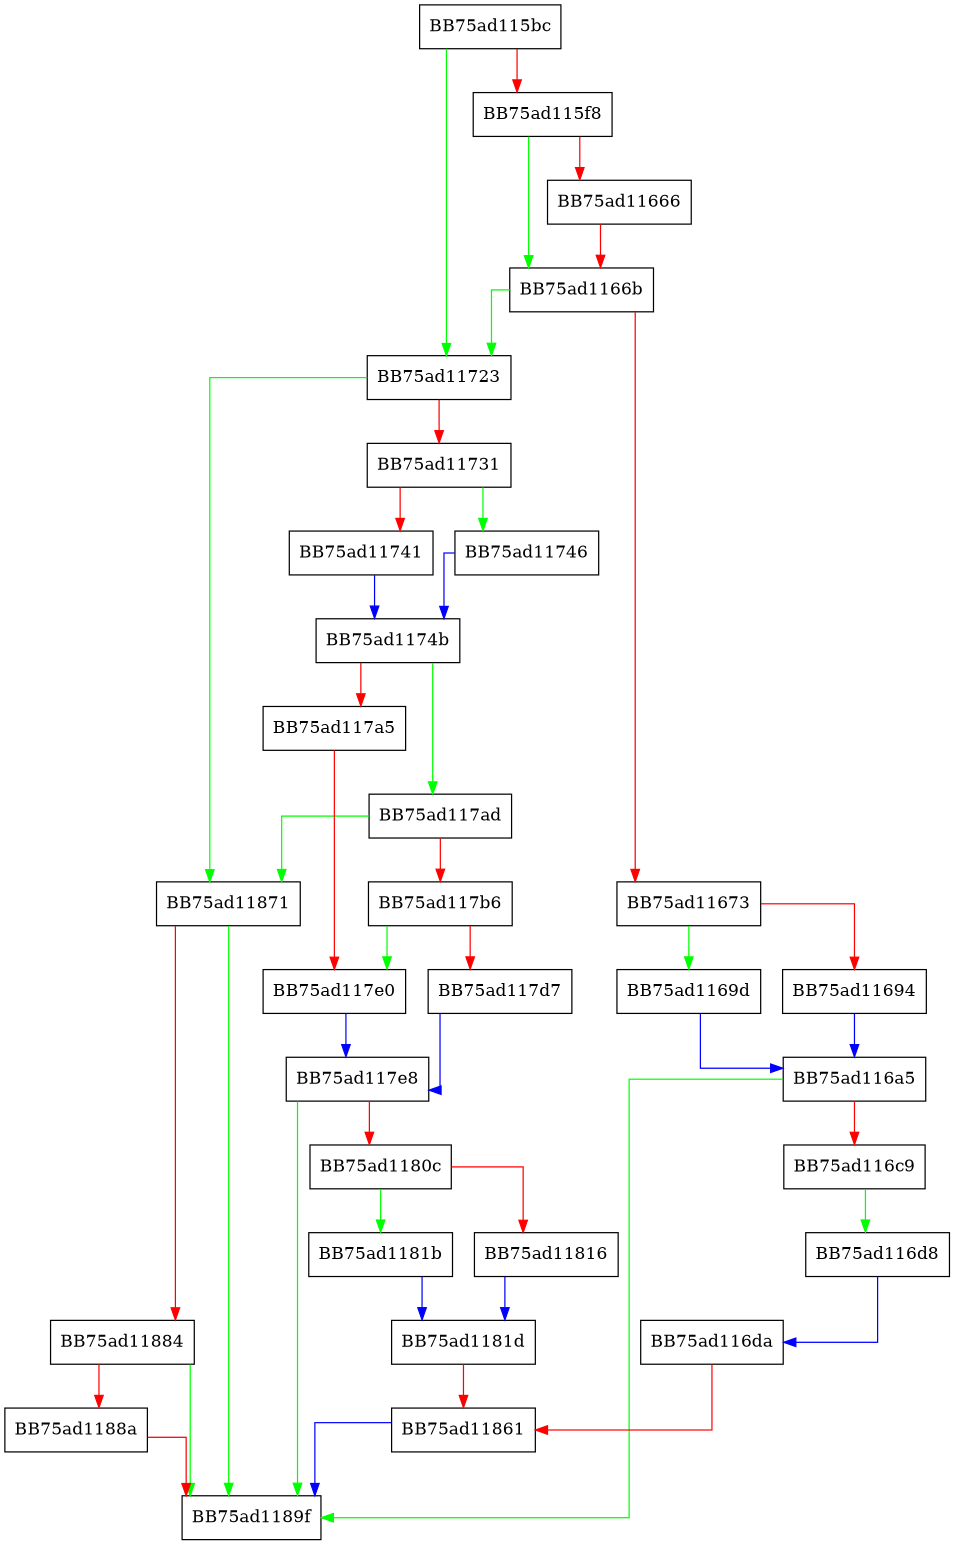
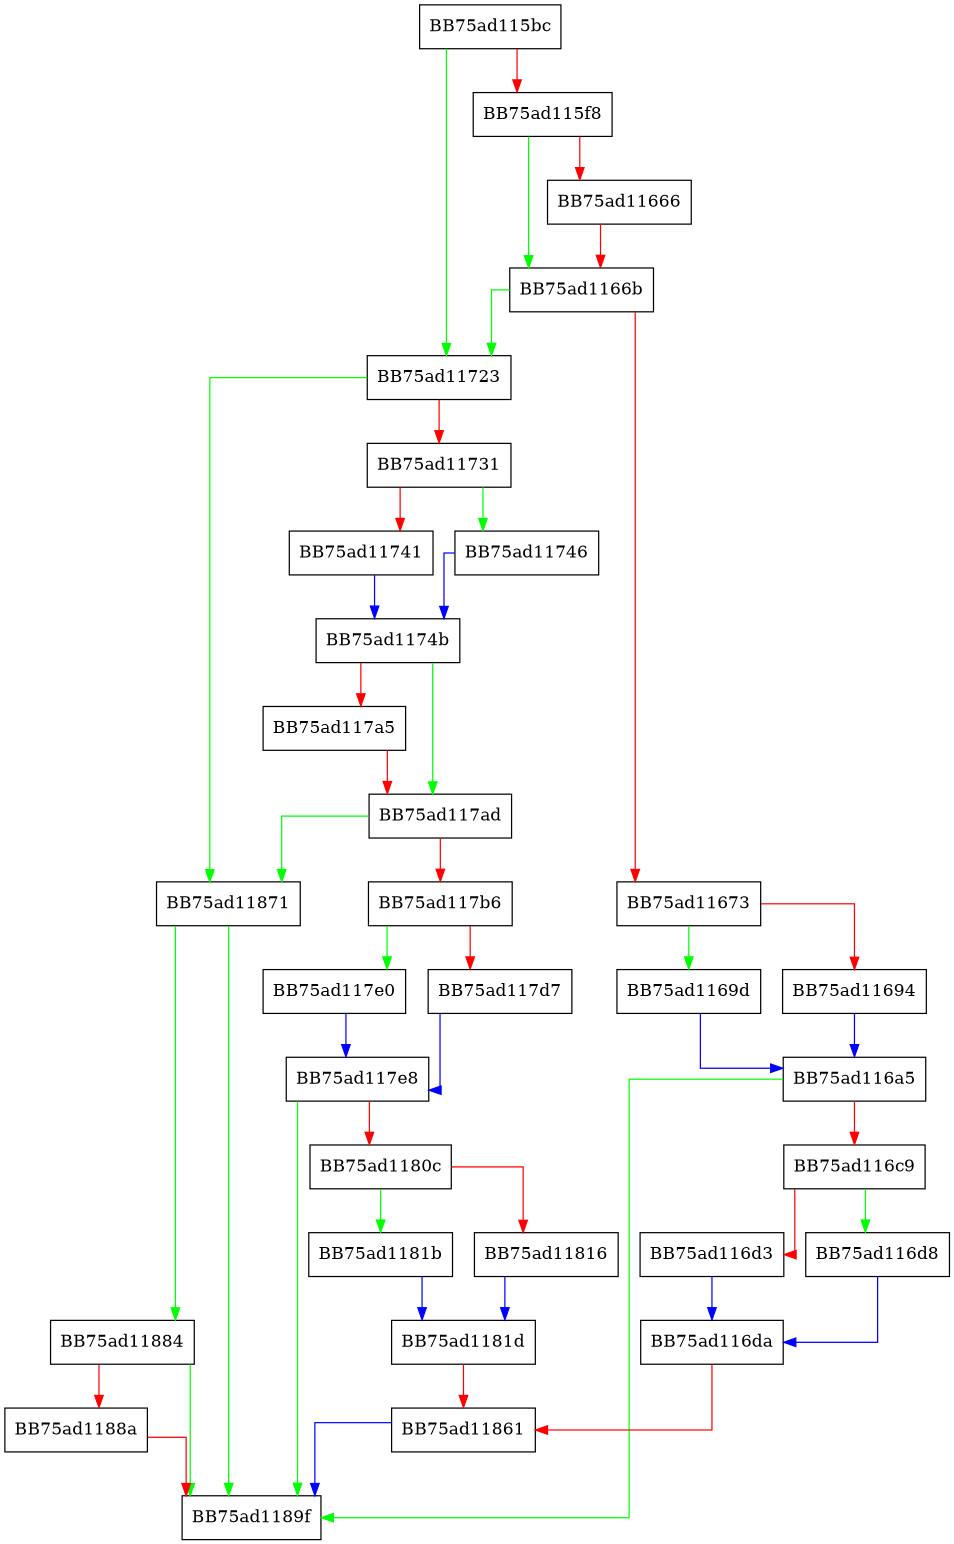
(334, 854) -> (387, 766)
(175, 1117) -> (175, 1117)
none -> (712, 1255)
